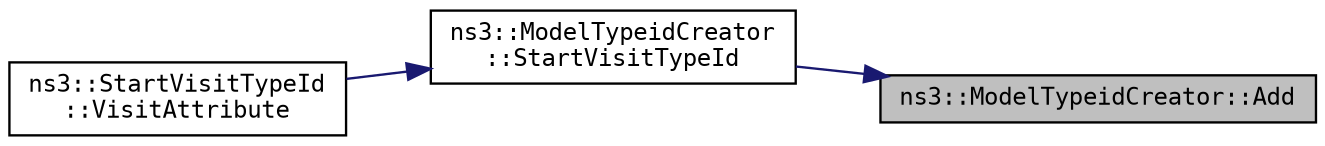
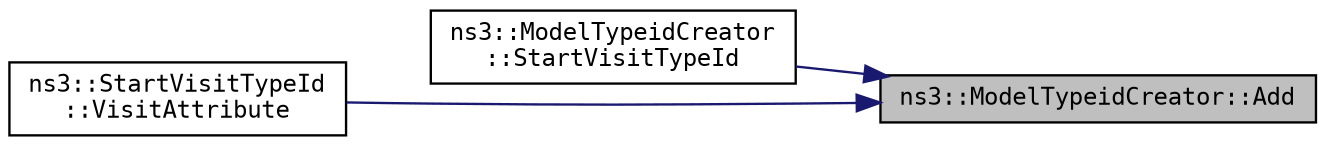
(377, 75) -> (601, 105)
